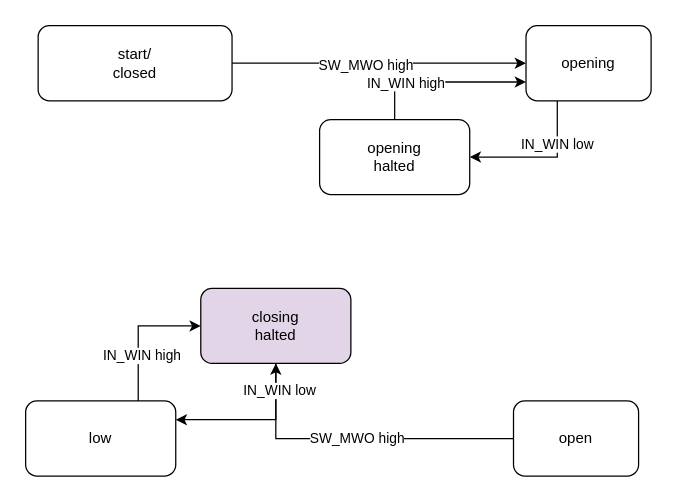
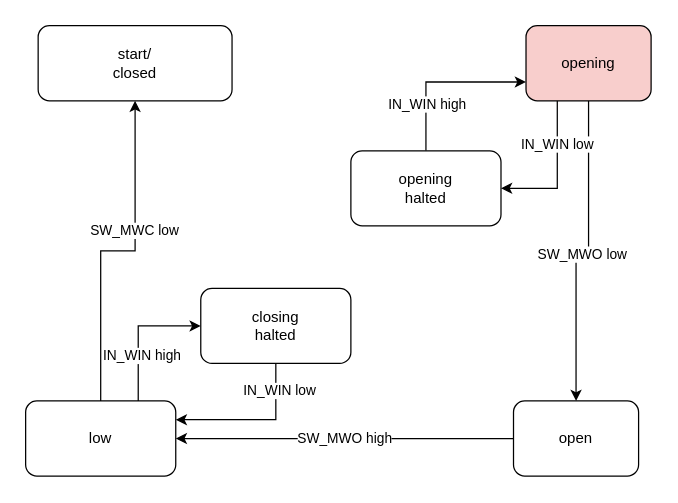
(374, 63) -> none
(588, 63) -> (588, 63)
(394, 157) -> (426, 188)
none -> (114, 251)
none -> (576, 266)
(276, 326) -> (276, 326)
(351, 438) -> (351, 438)
